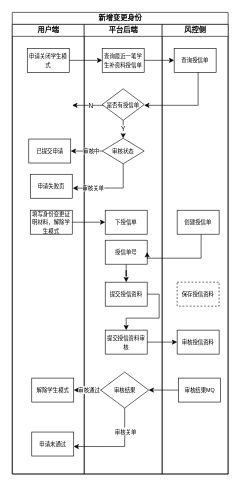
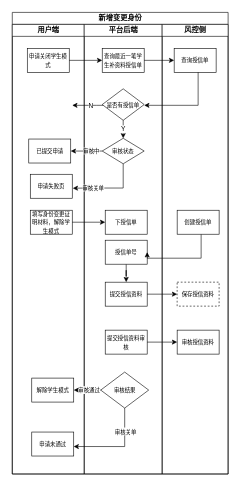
(126, 320) -> (171, 294)
(178, 390) -> none
(200, 390) -> none
